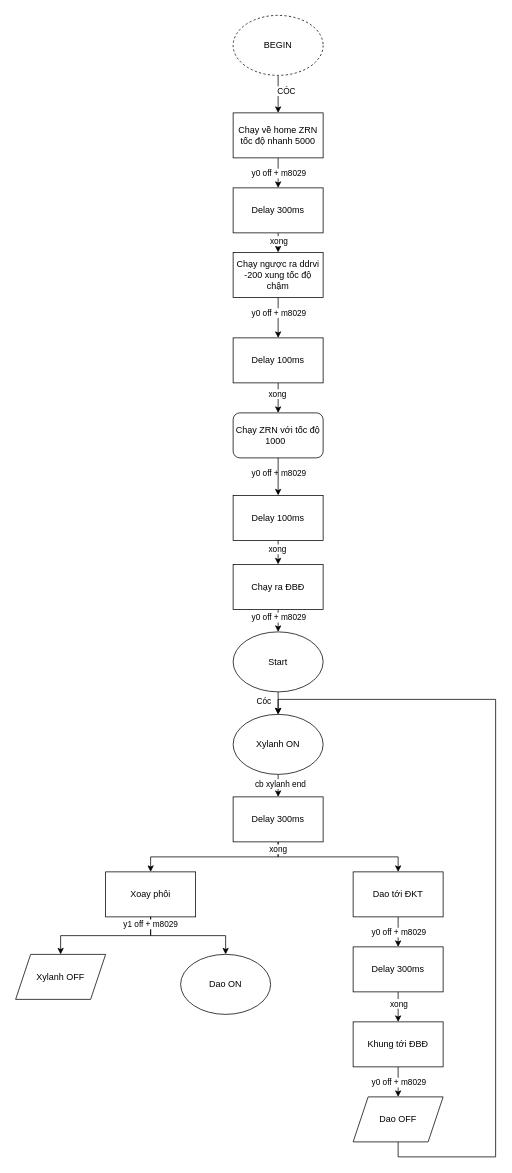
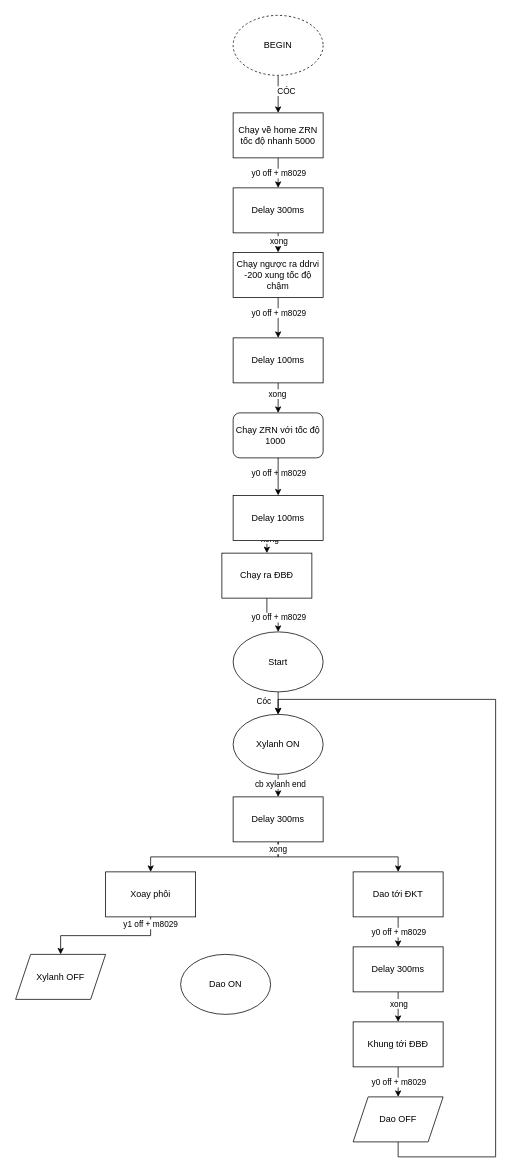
(278, 587) -> (267, 576)
(194, 936) -> none
